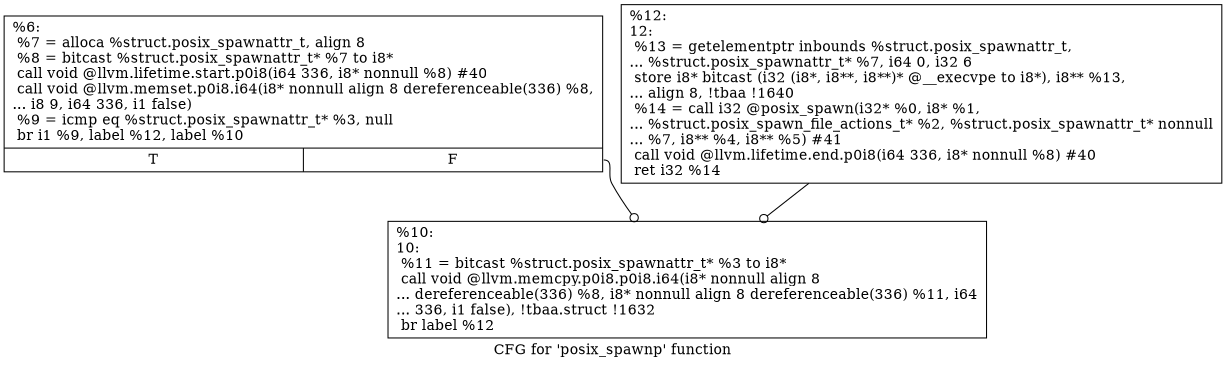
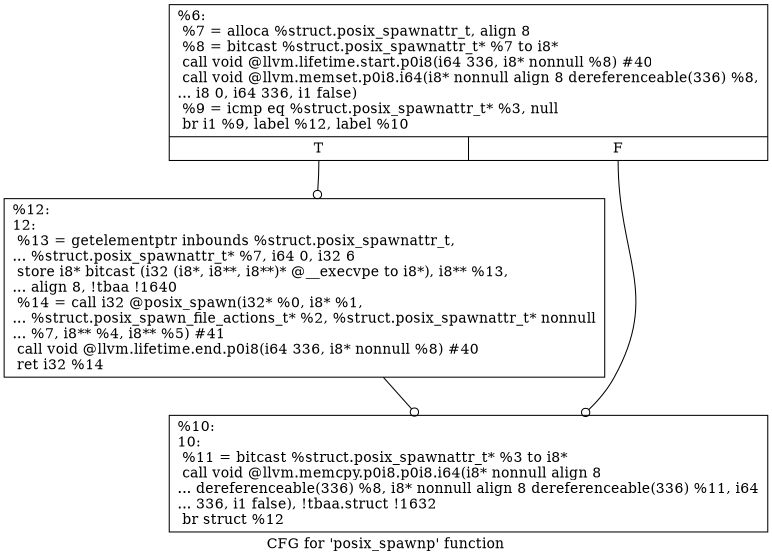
(103, 105) -> (268, 93)
none -> (319, 176)
(446, 326) -> (231, 520)
